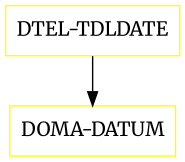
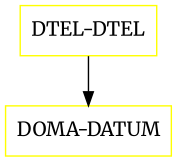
(93, 31) -> (88, 31)
